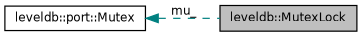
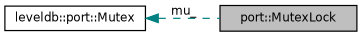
(288, 18) -> (288, 18)
